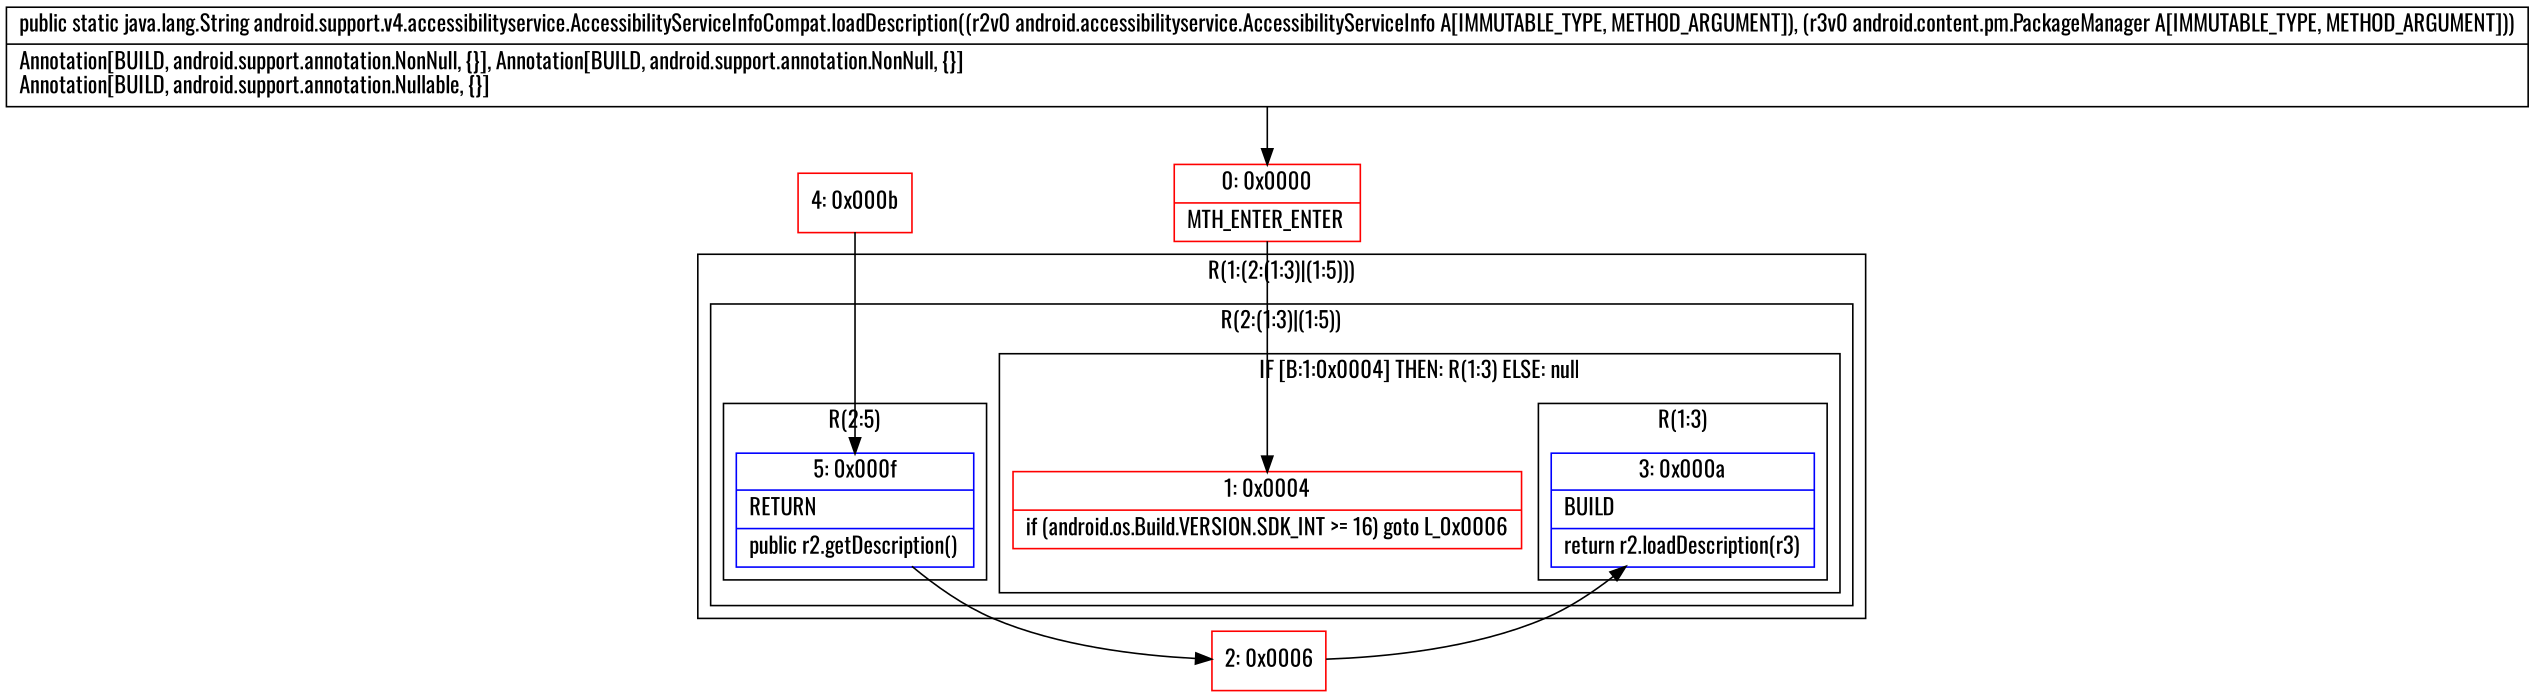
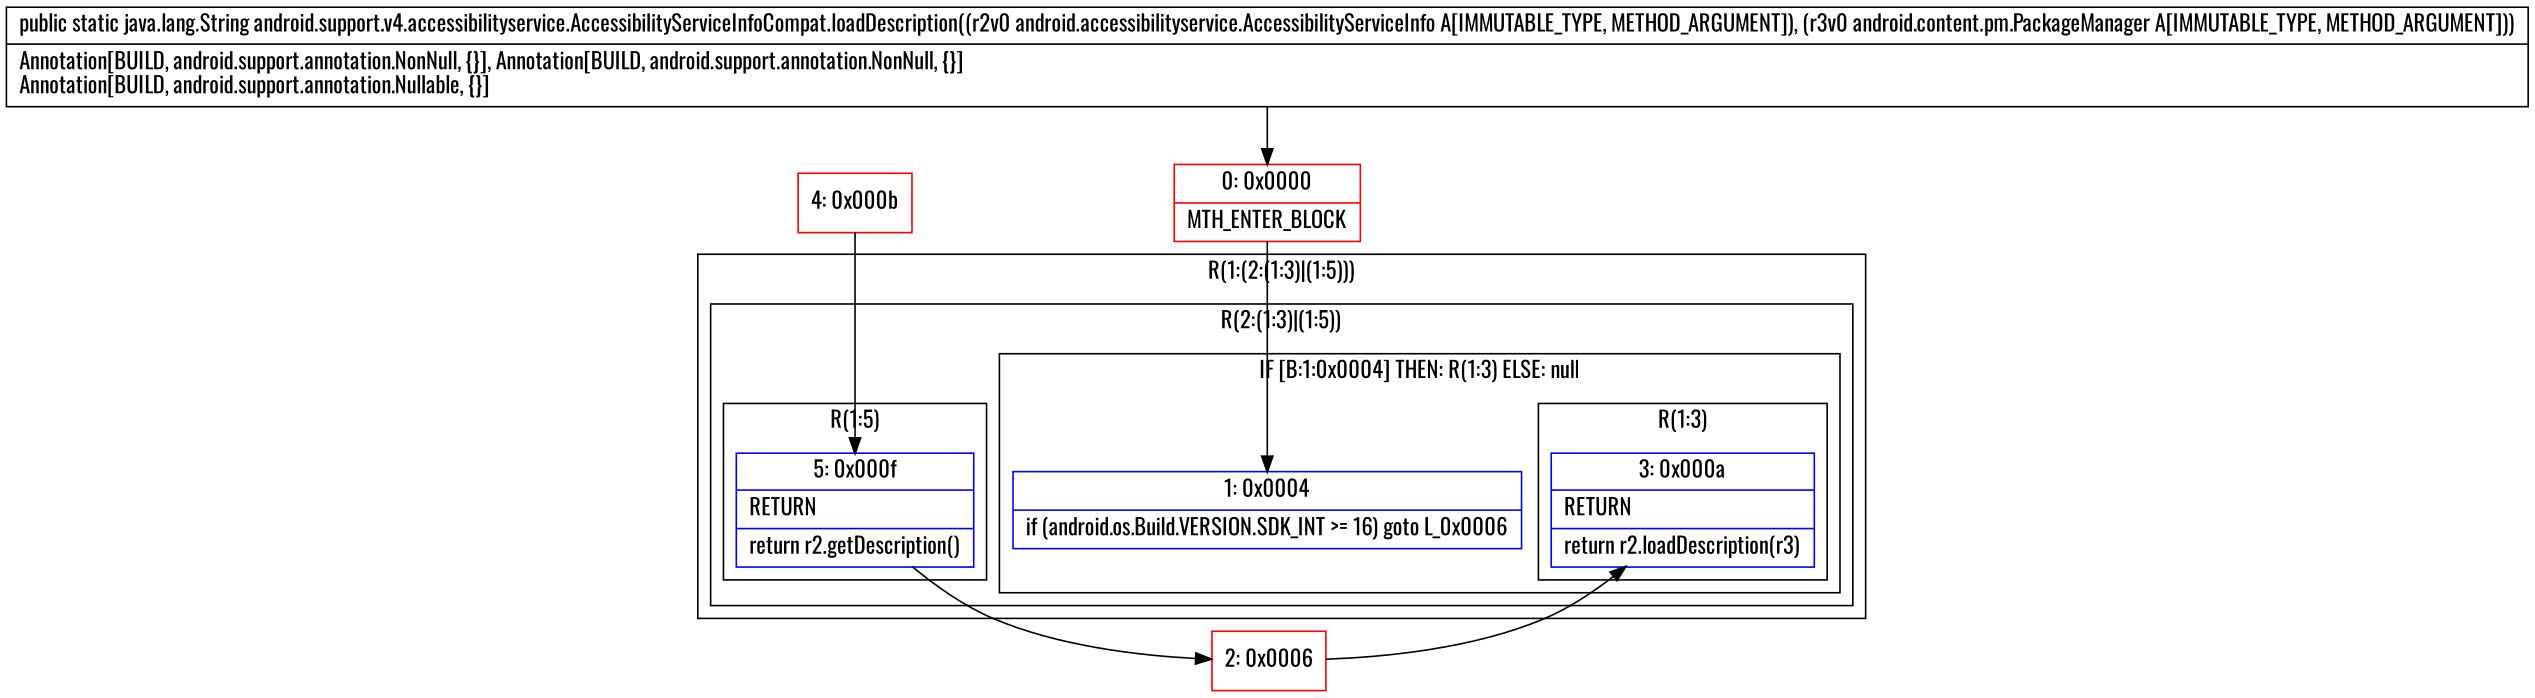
(1266, 221) -> (1267, 221)
(855, 422) -> (855, 422)
(1590, 509) -> (1599, 509)
(1267, 510) -> (1267, 510)
(853, 547) -> (855, 547)
